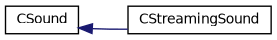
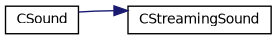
(110, 29) -> (96, 11)
